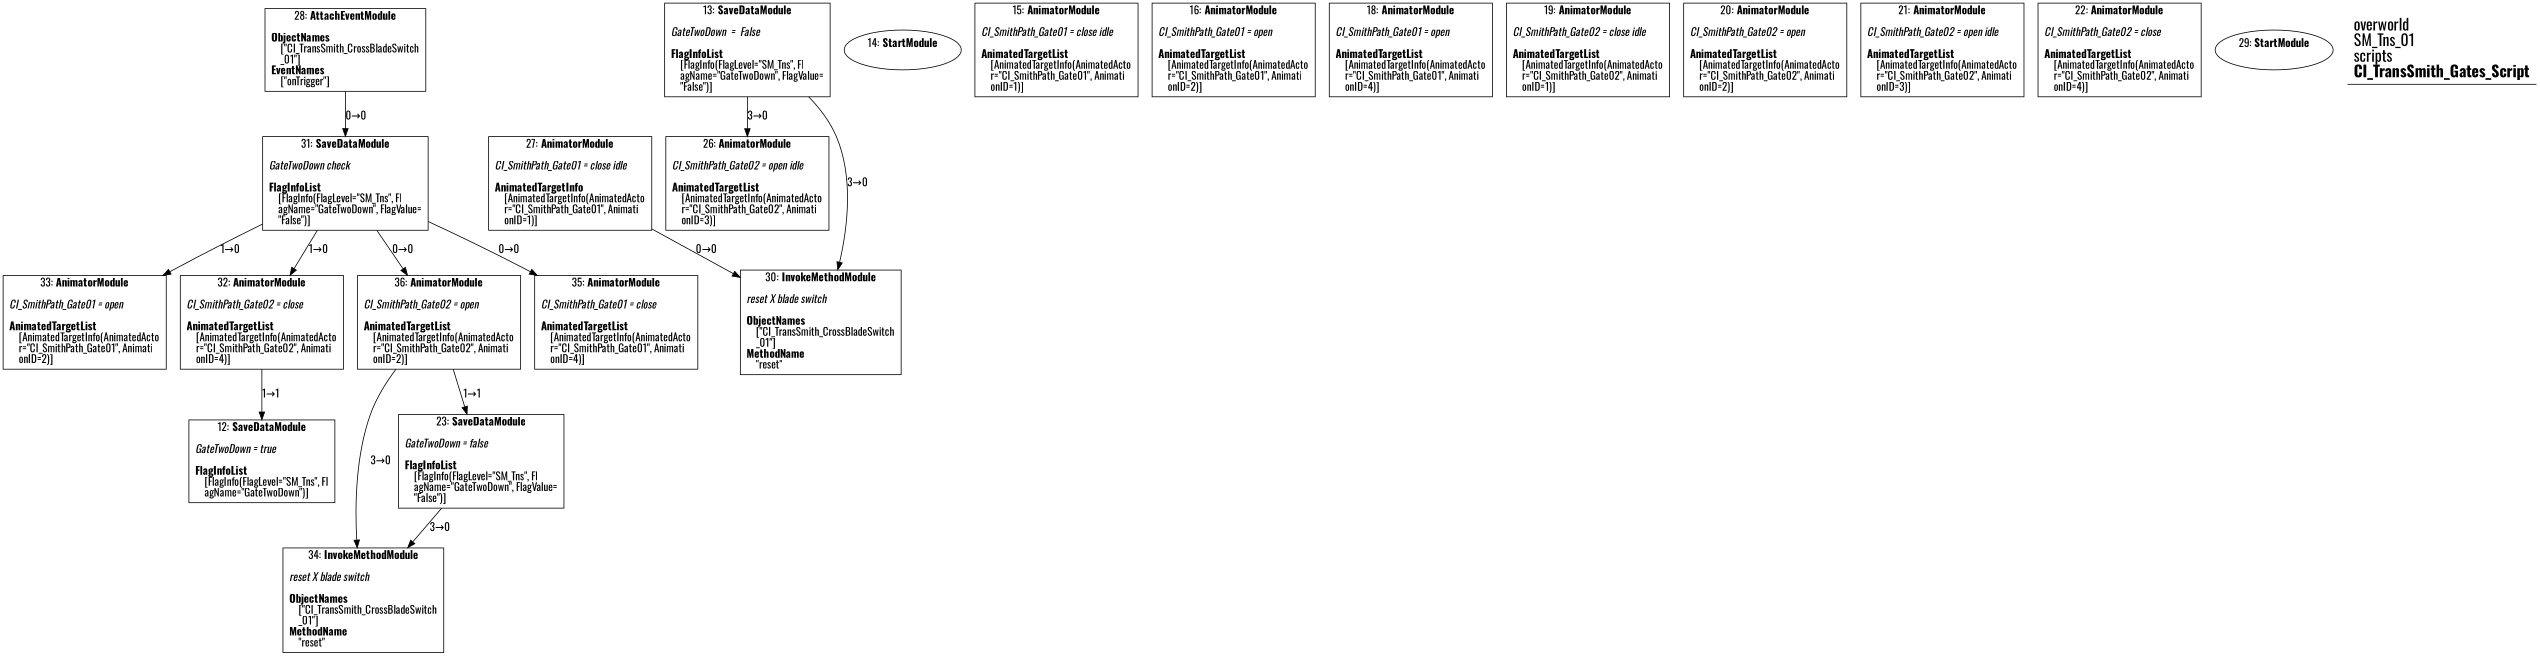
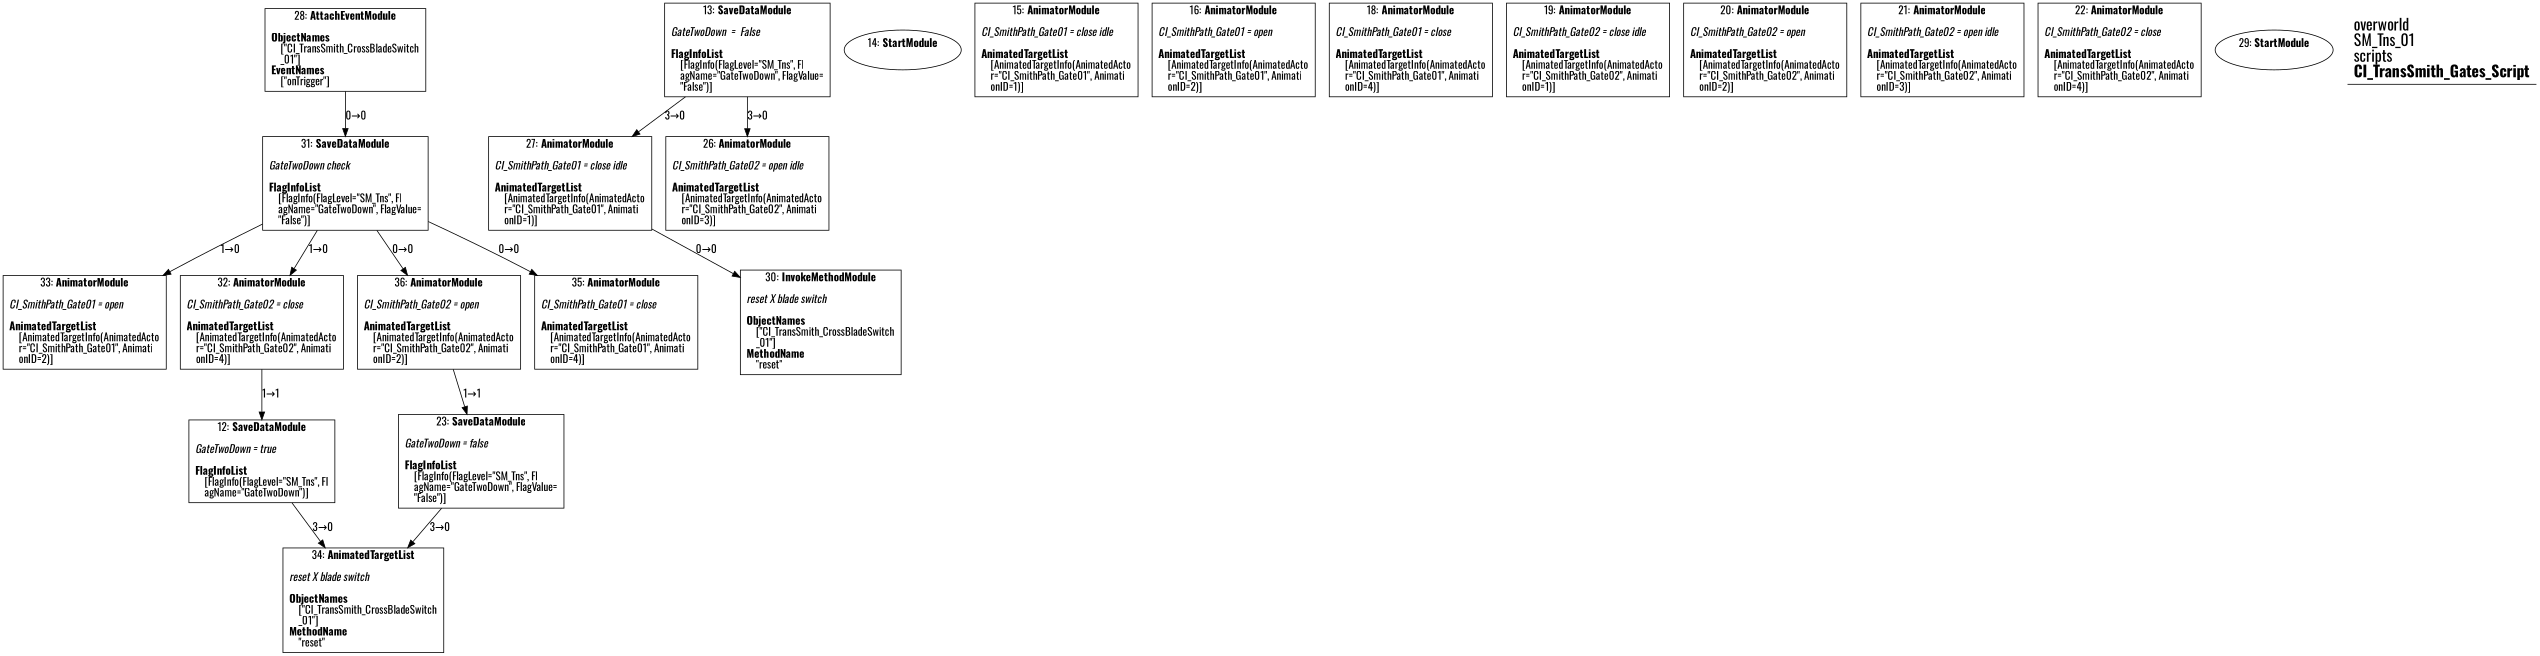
(1393, 33) -> (1393, 33)
(846, 175) -> (662, 114)
(539, 188) -> (539, 188)
(361, 451) -> (306, 522)
(371, 556) -> (371, 556)
